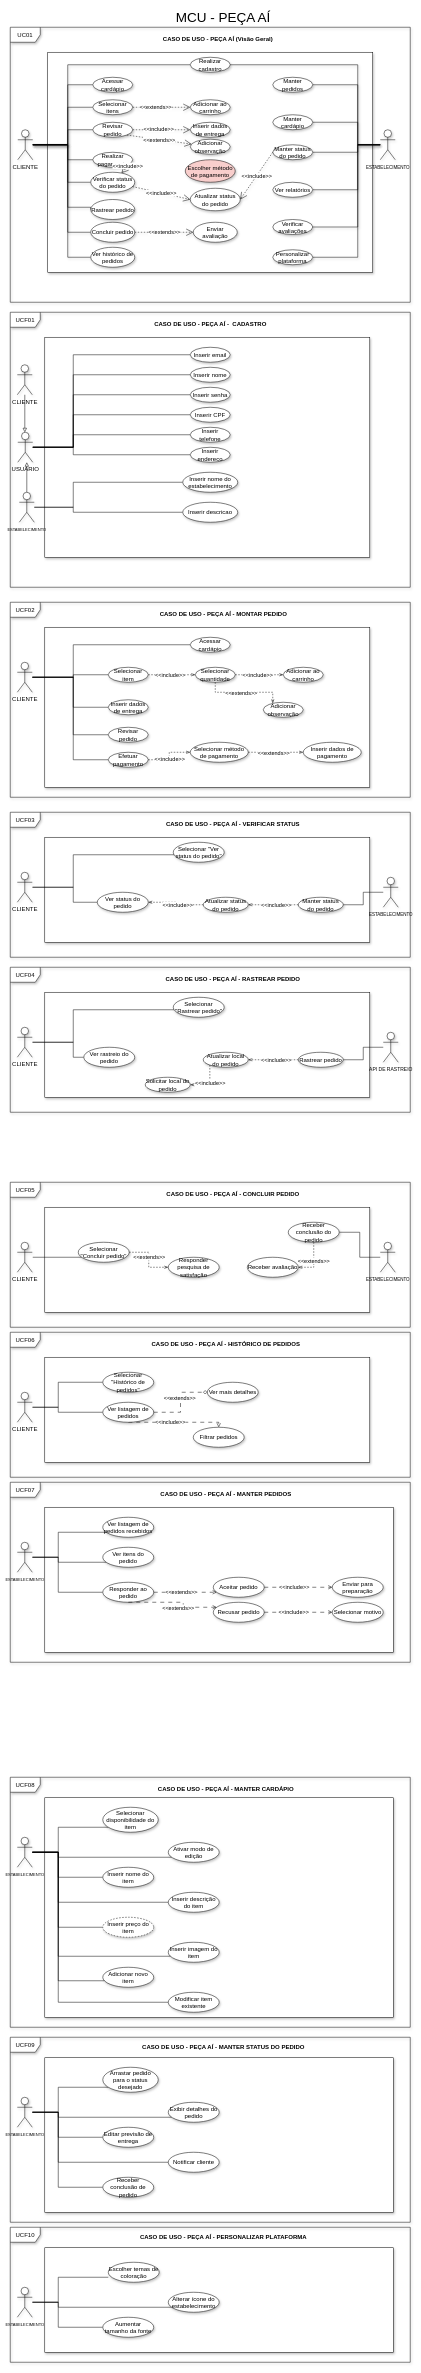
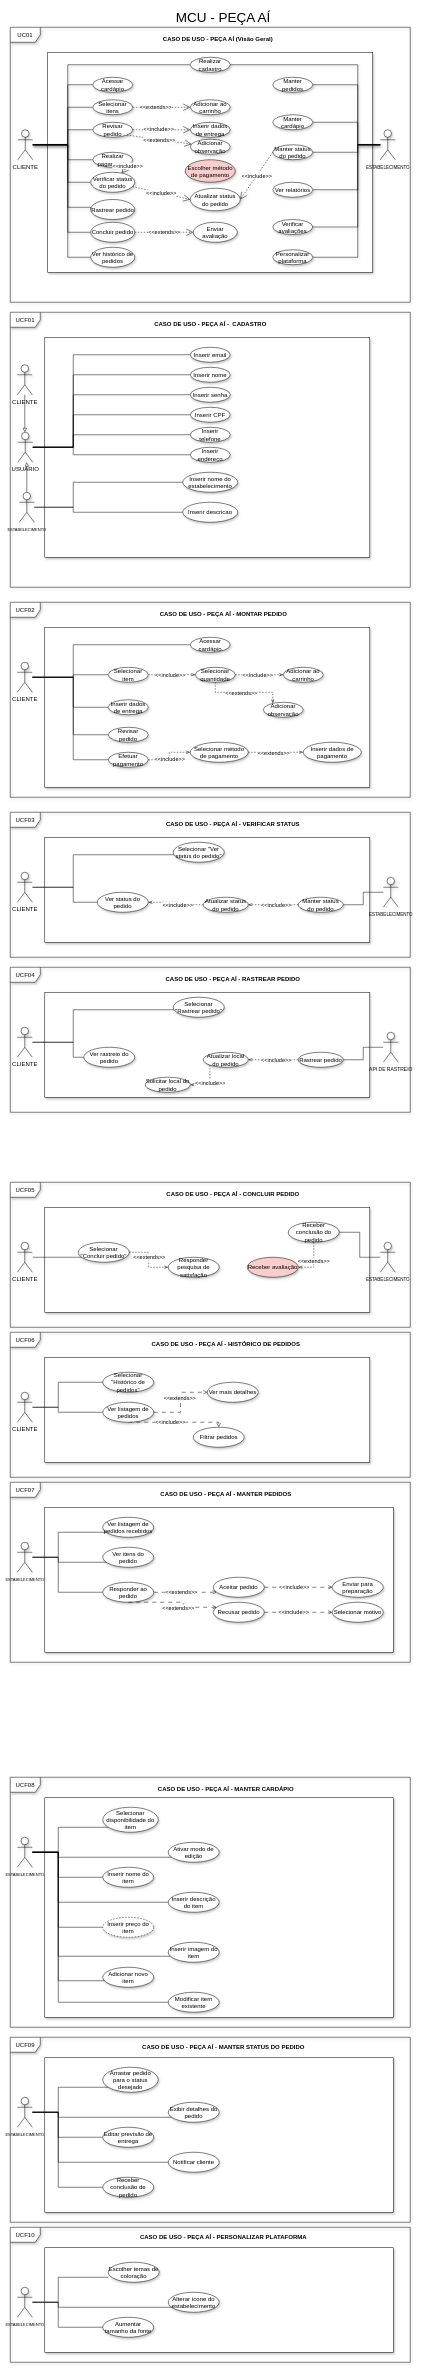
(273, 1267) -> (273, 1267)
(202, 1392) -> (203, 1392)
